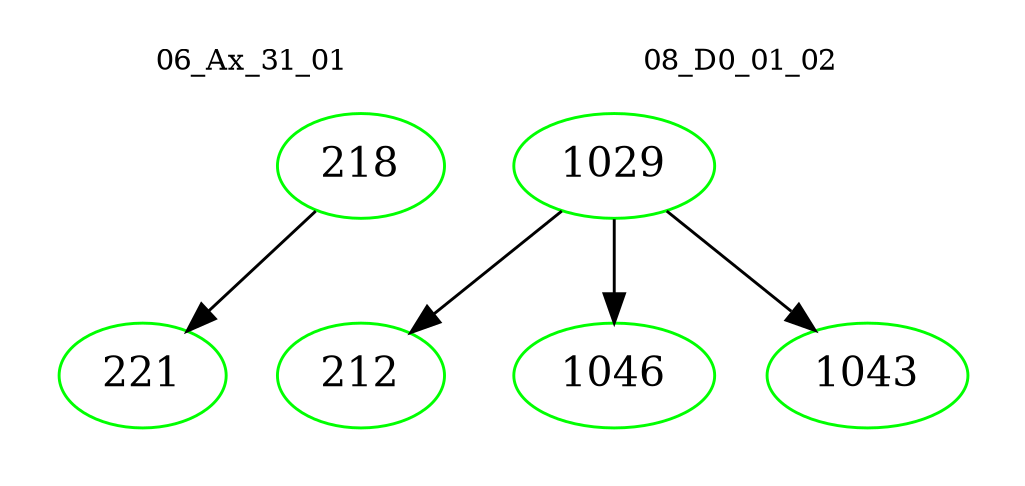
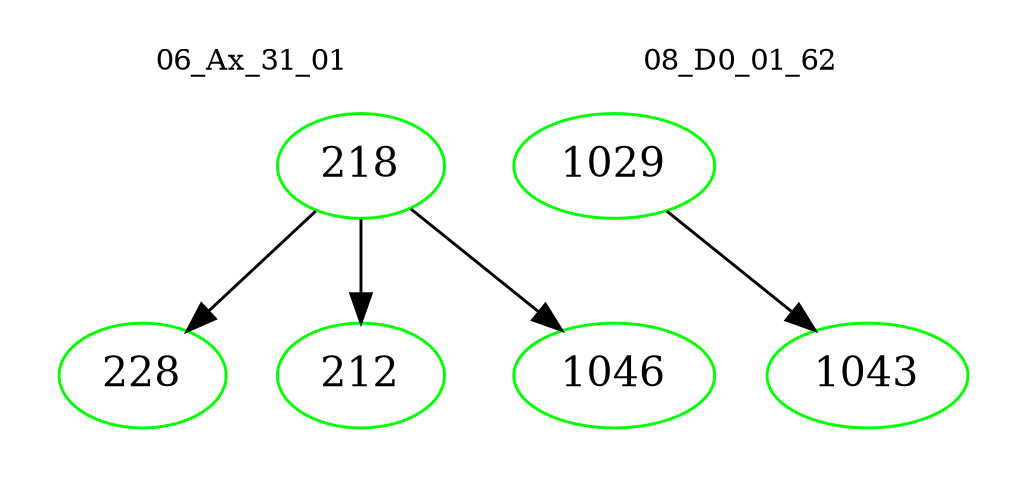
(741, 63) -> (741, 63)
(511, 252) -> (361, 256)
(614, 256) -> (449, 240)
(143, 376) -> (143, 376)
